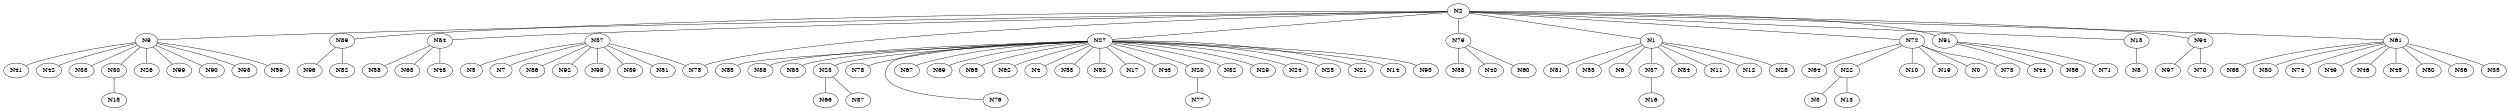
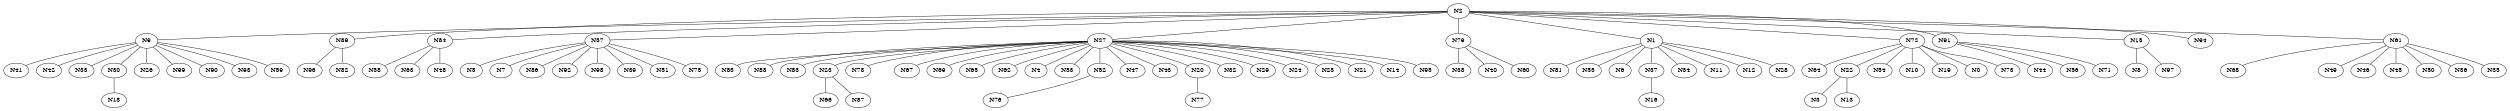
(1075, 26) -> (1029, 26)
(2184, 56) -> (2152, 56)
(887, 69) -> (1049, 88)
(1133, 71) -> (1133, 71)
none -> (1880, 71)
(2200, 71) -> none
(2266, 71) -> none
(2298, 71) -> none
